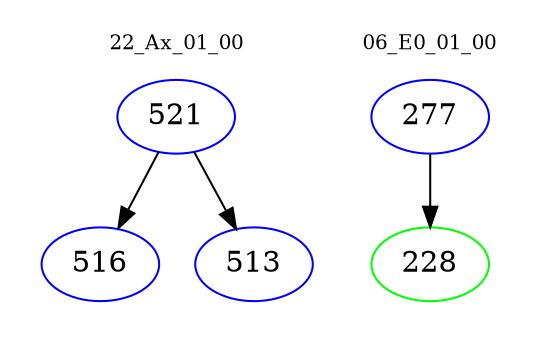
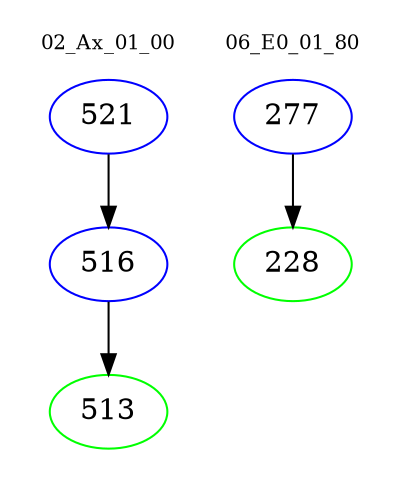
(177, 44) -> (109, 44)
(430, 44) -> (293, 44)
(210, 181) -> (109, 328)
(254, 264) -> (109, 412)
